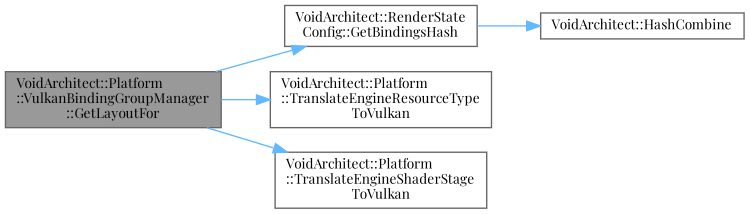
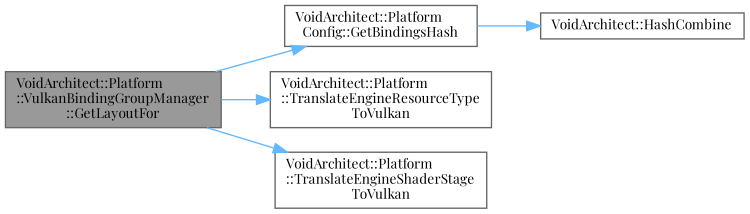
(381, 26) -> (381, 26)
